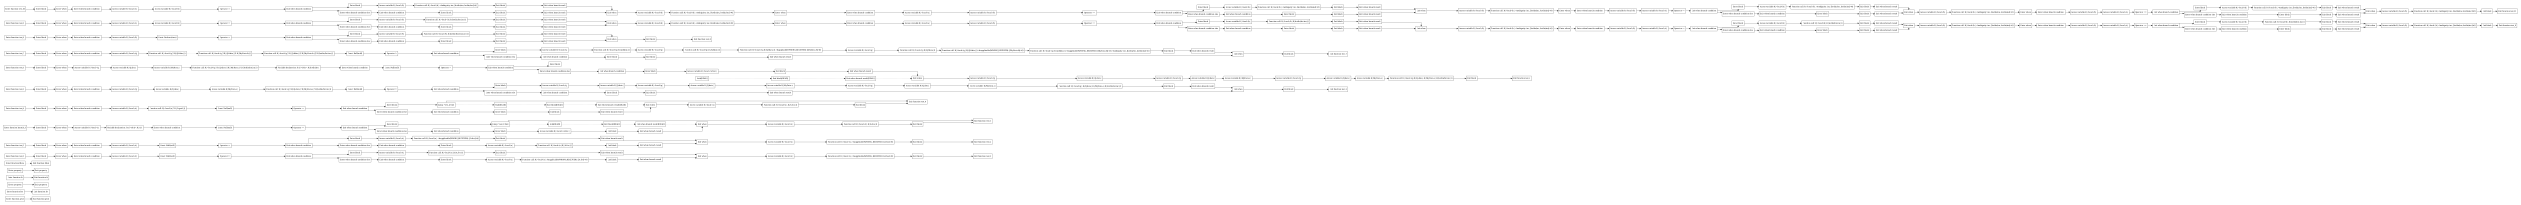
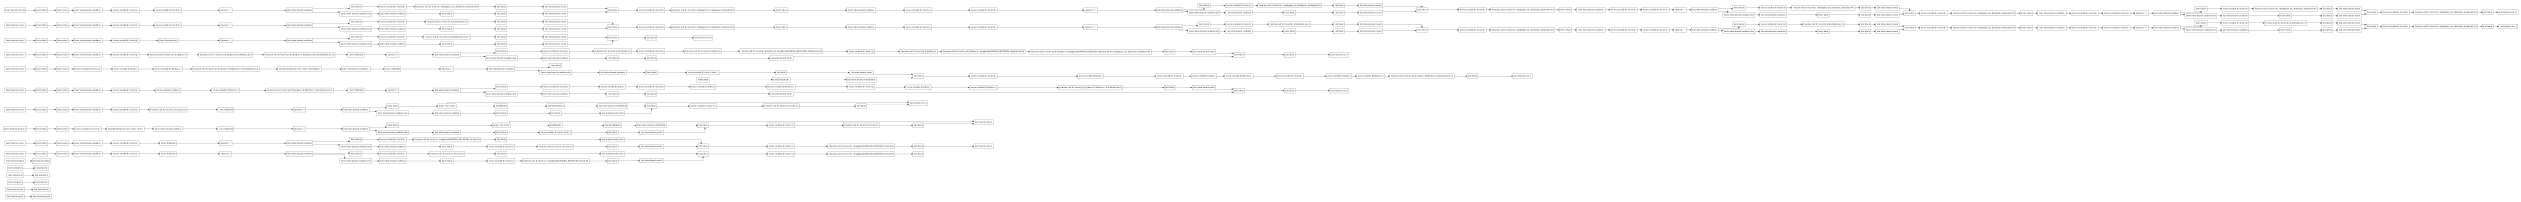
(983, 156) -> none
(28, 199) -> (27, 197)
